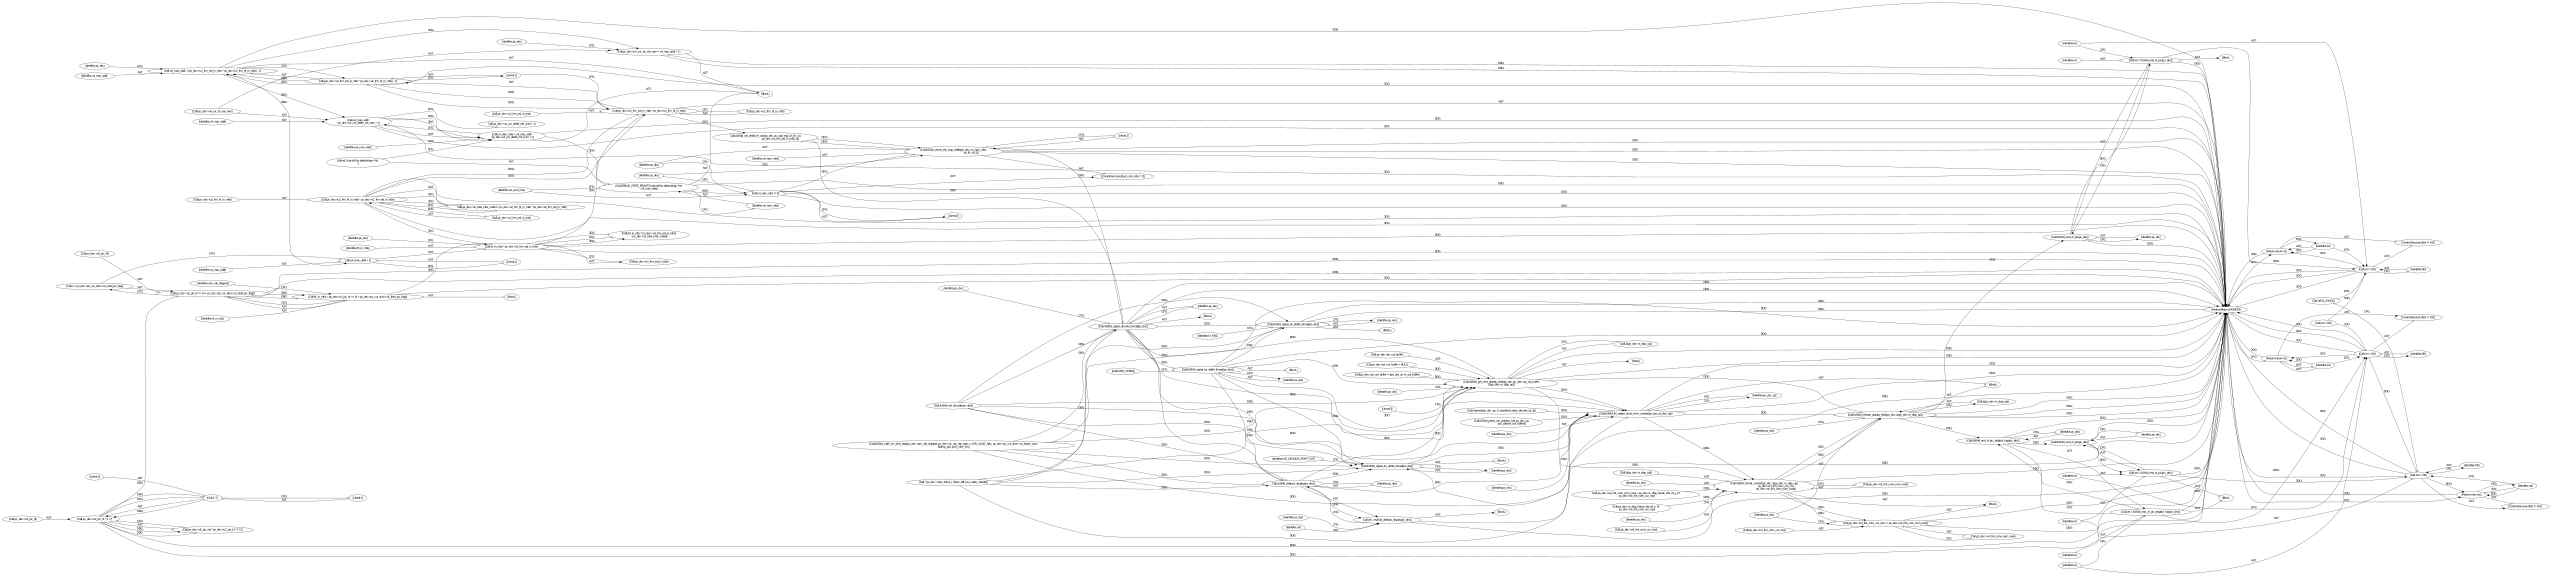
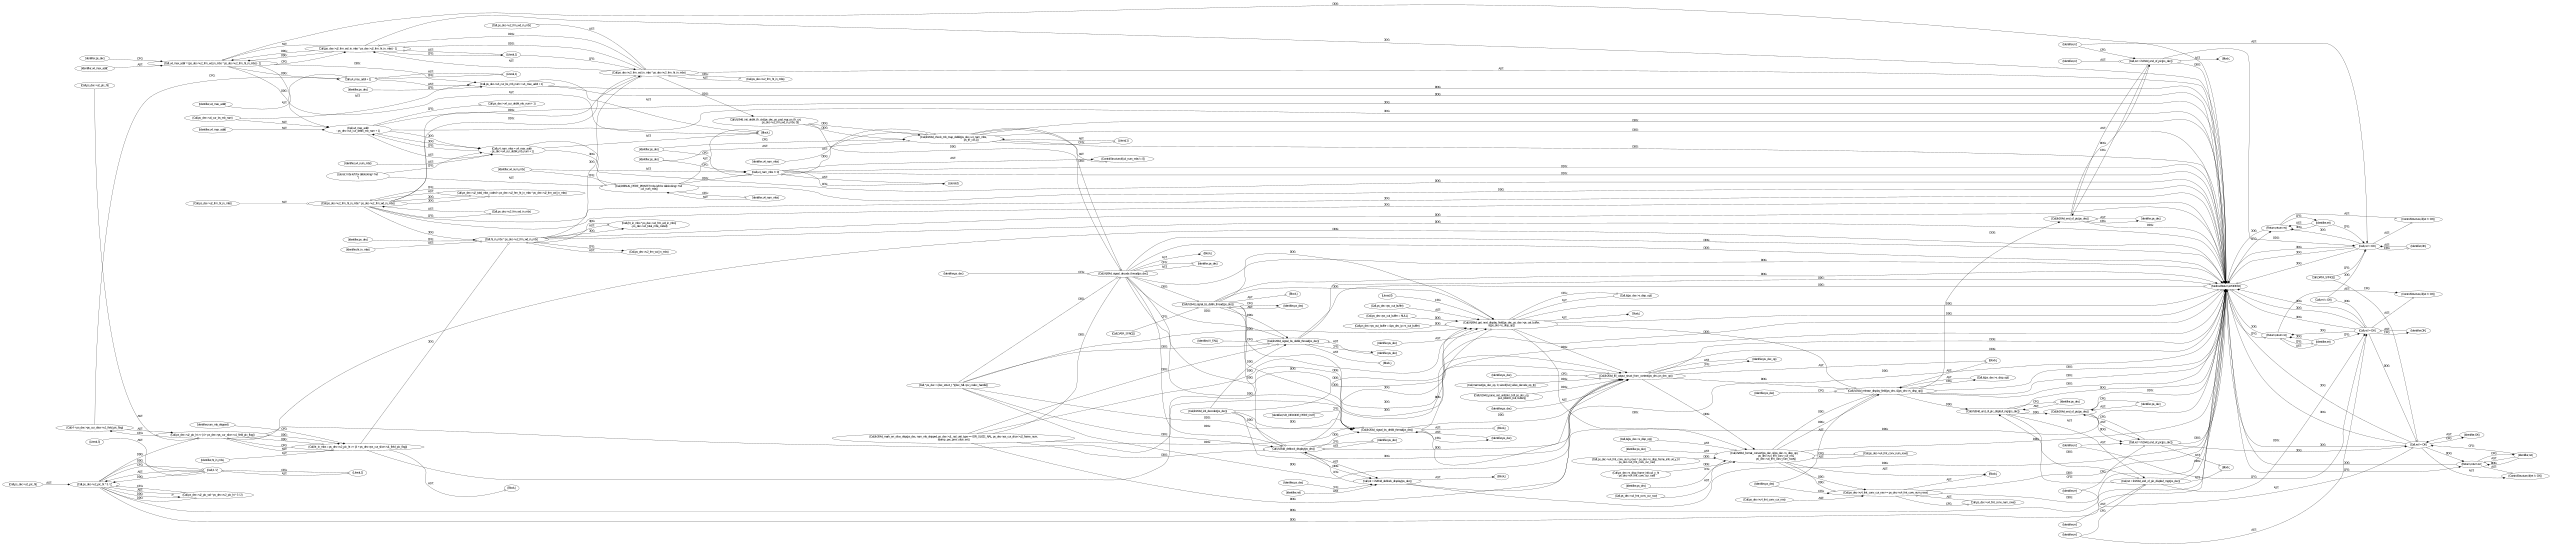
(429, 254) -> (423, 84)
(1037, 367) -> none
